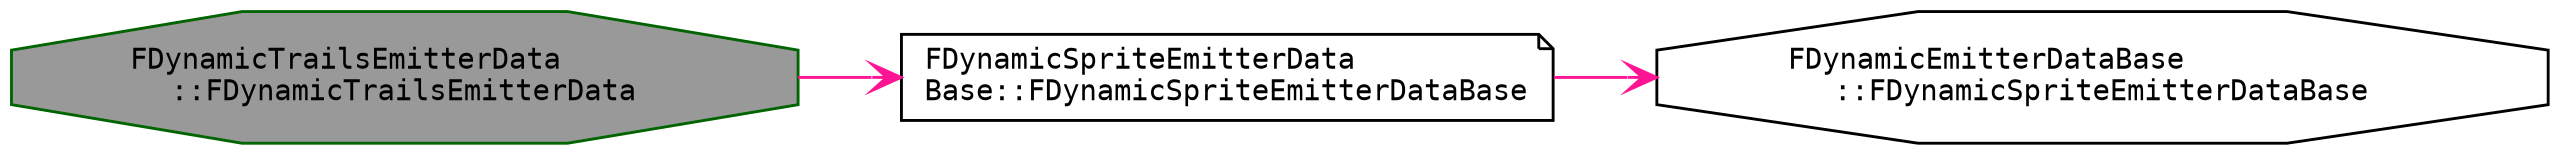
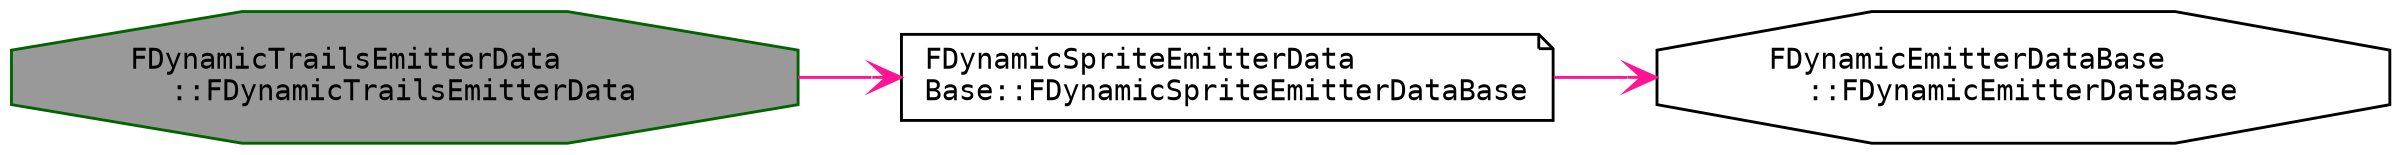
(2103, 77) -> (2023, 77)
